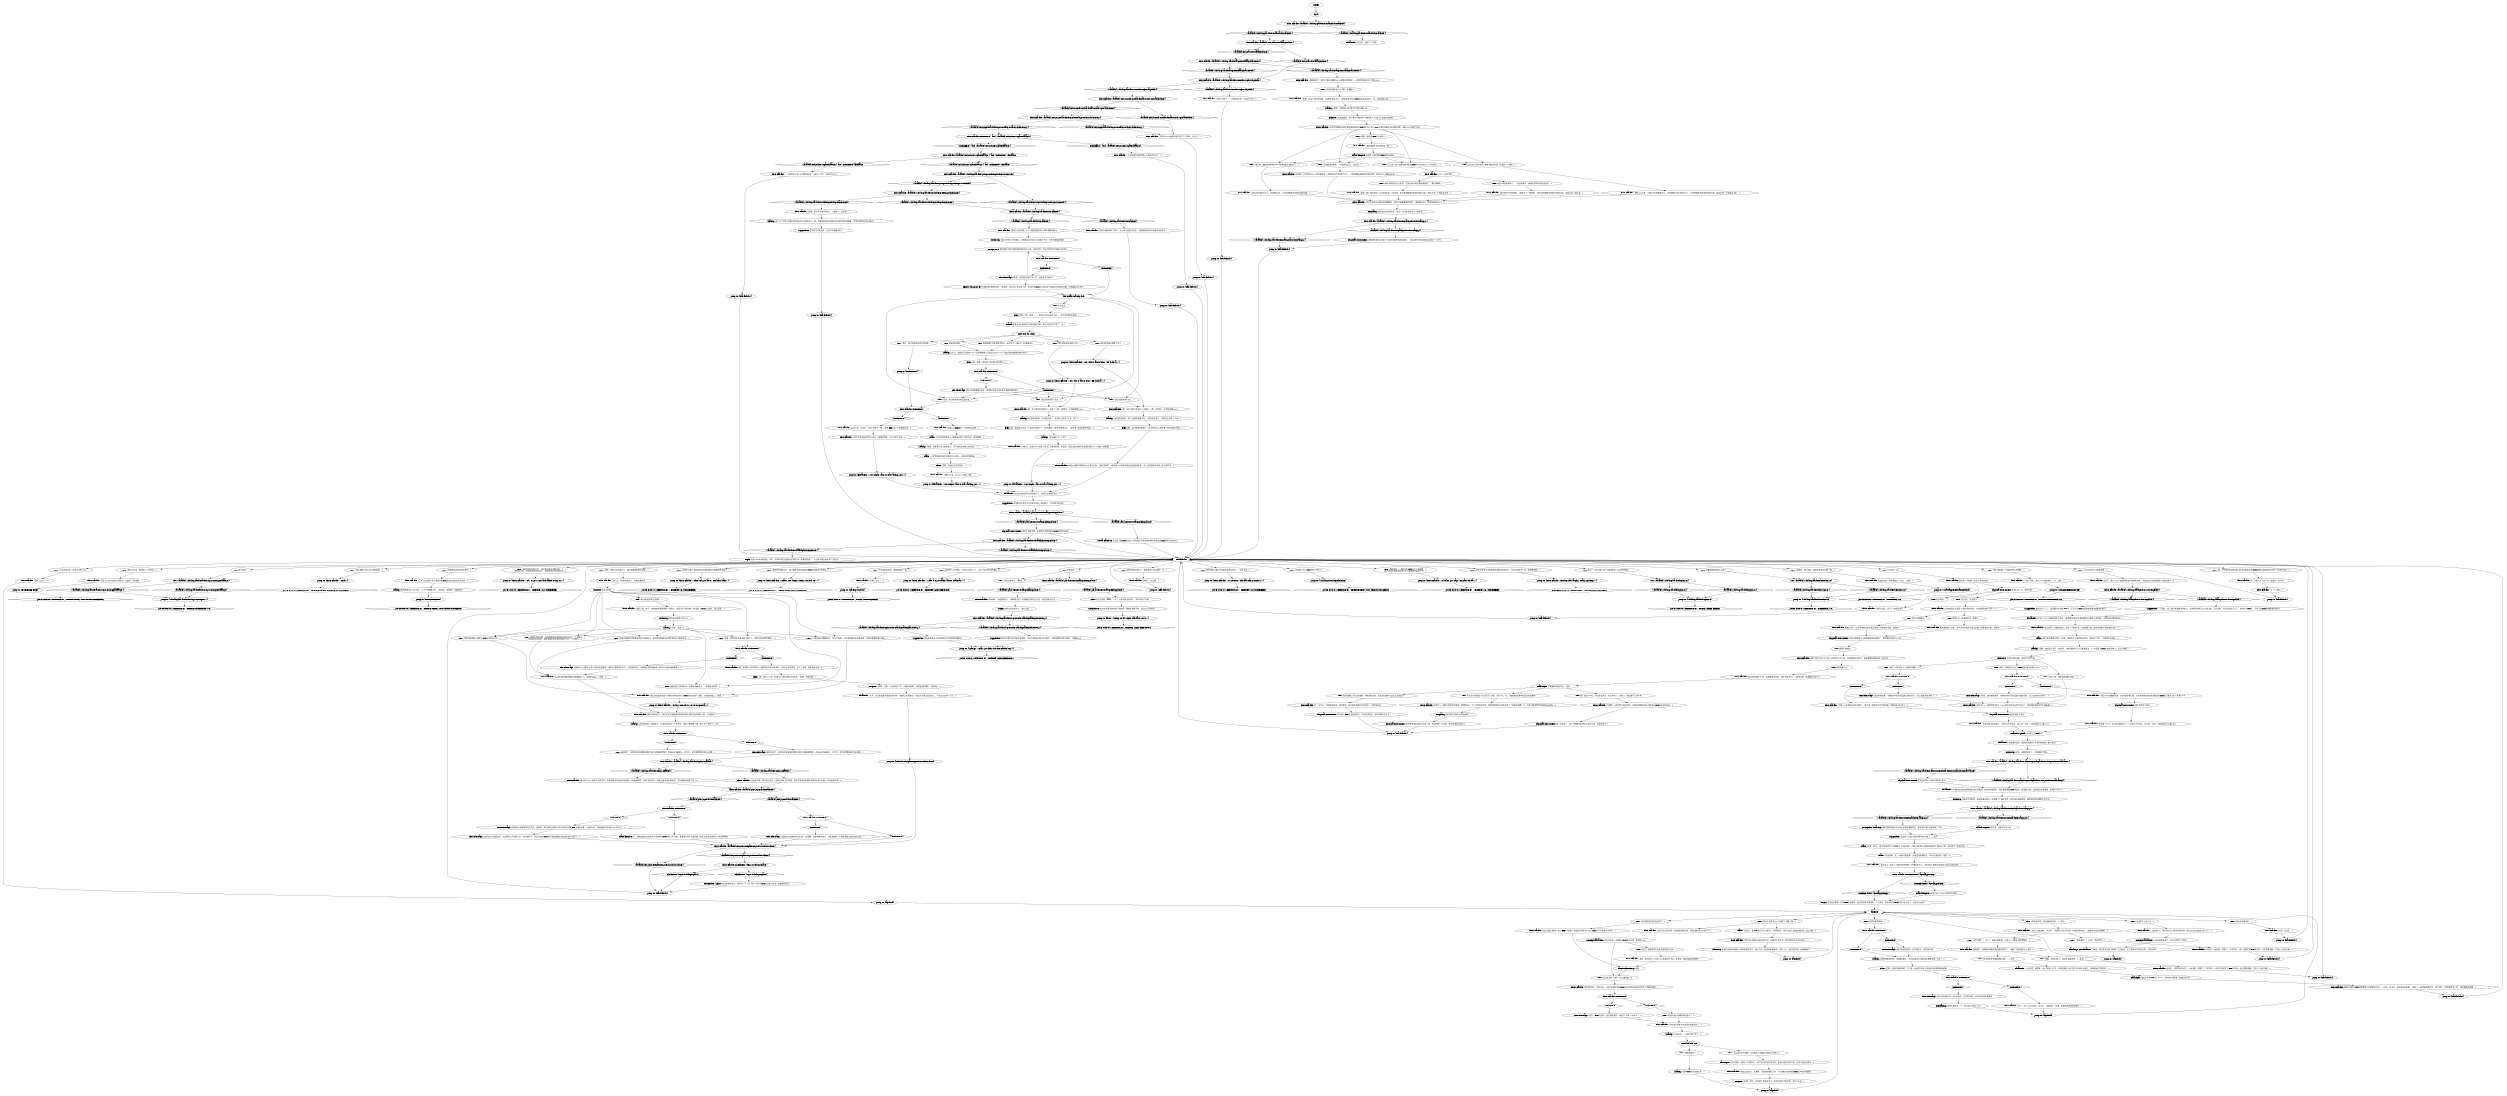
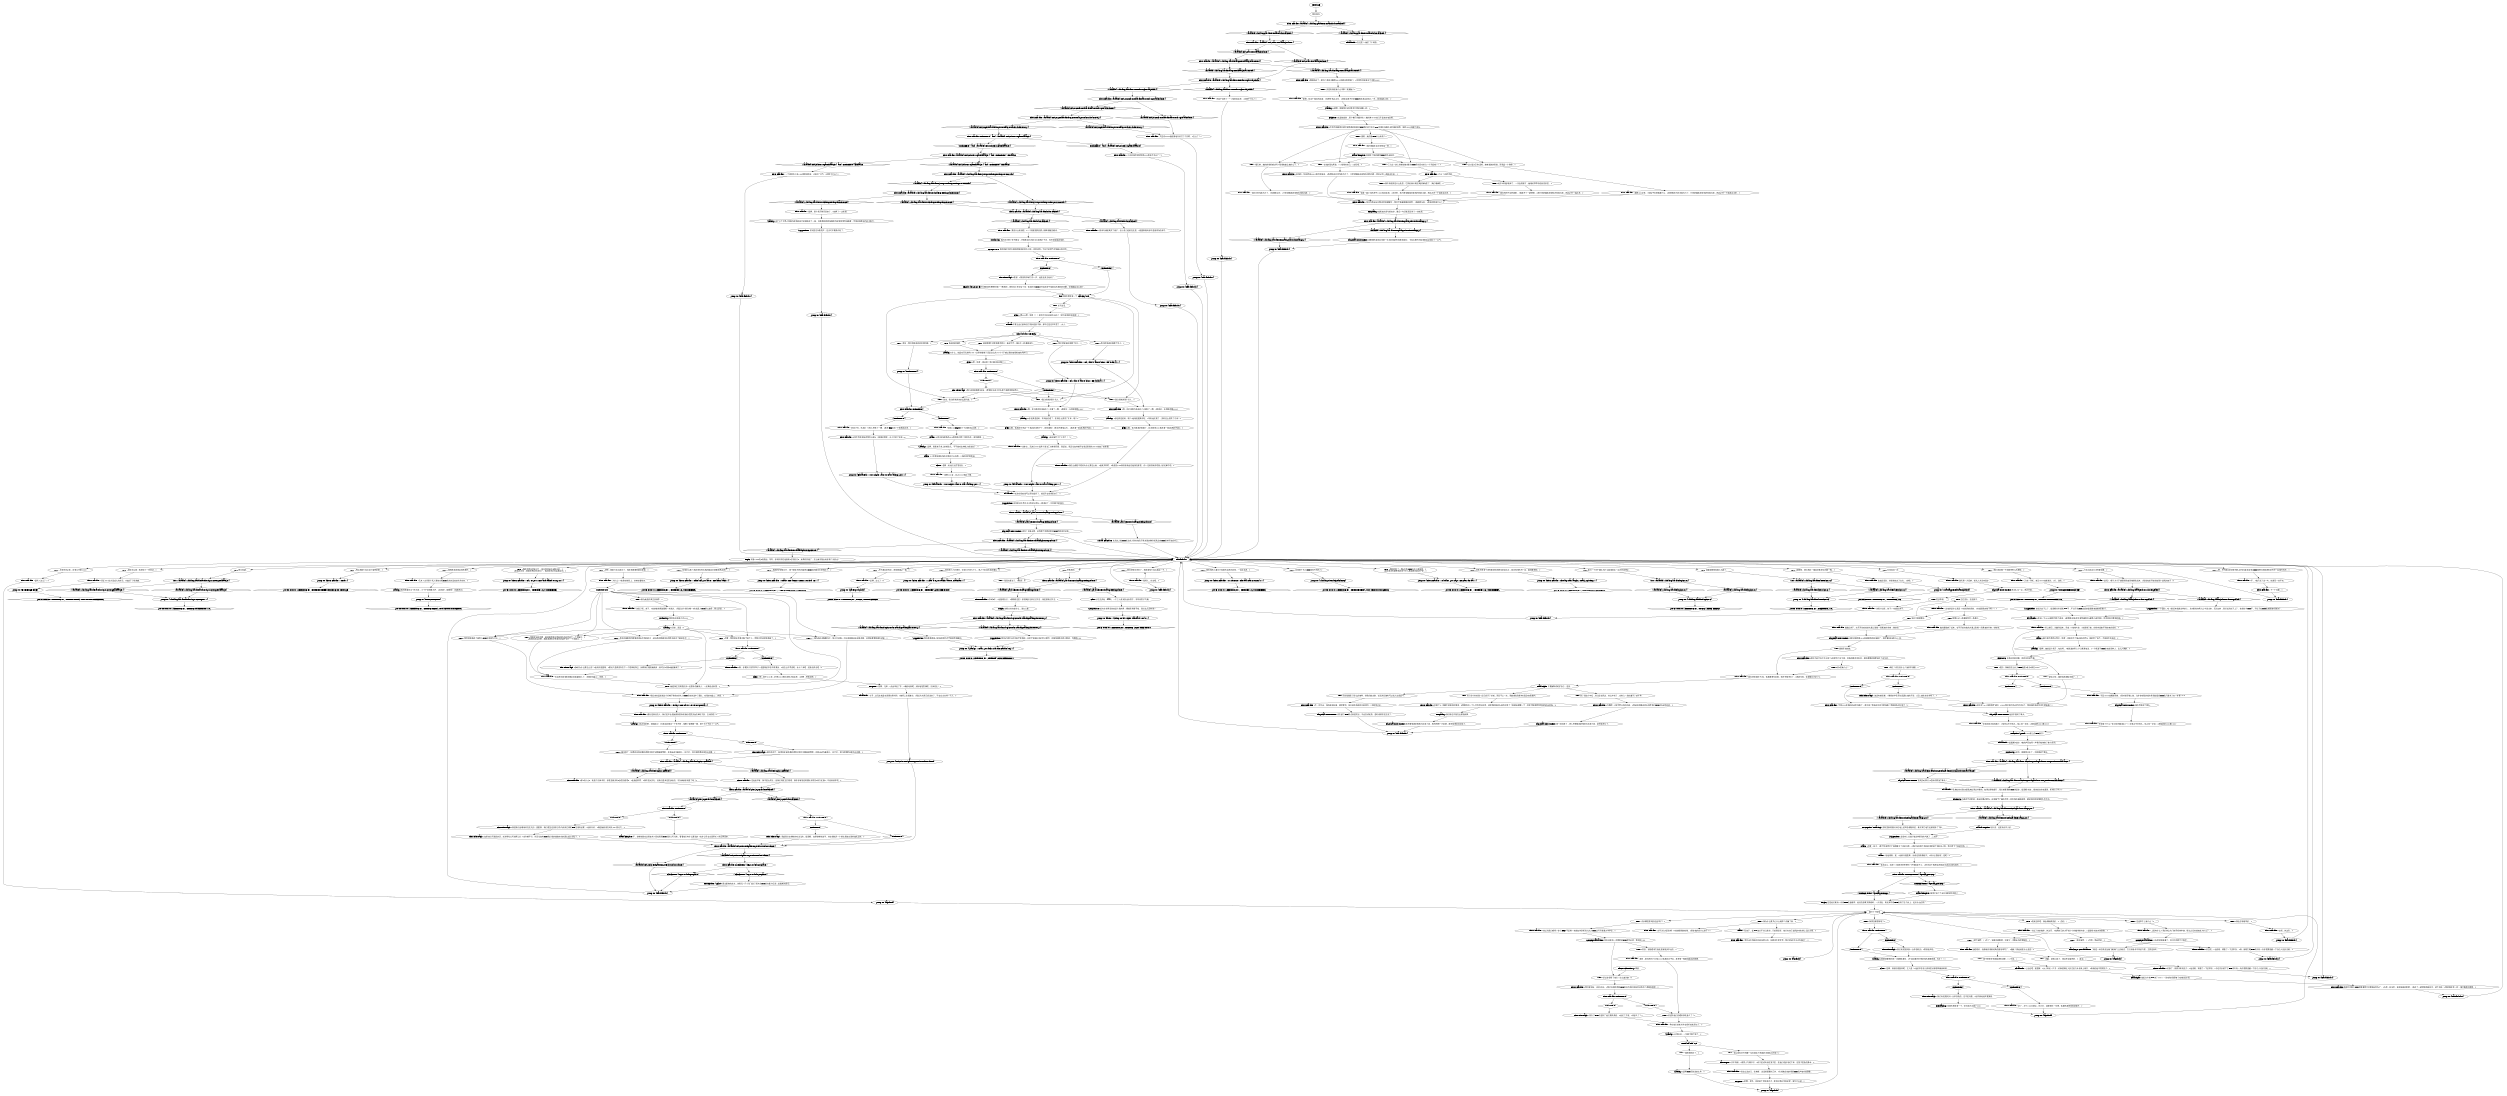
(1316, 5) -> (1316, 5)
(1316, 14) -> (1316, 14)
(1028, 264) -> (1028, 244)
(1074, 296) -> (1074, 296)
(1026, 334) -> (1026, 334)
(1043, 575) -> (1060, 566)
(1143, 575) -> (1145, 576)
(316, 590) -> (316, 590)
(602, 590) -> (602, 590)
(778, 590) -> (778, 590)
(1579, 590) -> (1579, 590)
(1990, 595) -> (1932, 604)
(1947, 596) -> (1914, 604)
(1843, 653) -> (1796, 652)
(1959, 663) -> (2020, 635)
none -> (687, 691)
(2008, 696) -> none
(616, 699) -> (633, 682)
(1875, 912) -> (1875, 912)
(1763, 950) -> none
(1590, 955) -> (1594, 935)
(1646, 964) -> (1678, 984)
